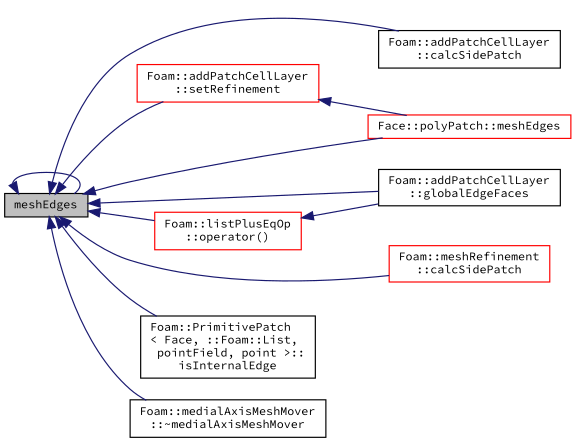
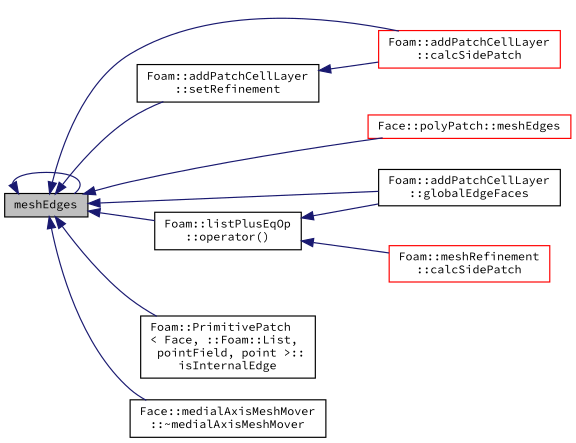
(469, 49) -> (469, 49)
(228, 83) -> (228, 83)
(369, 109) -> (355, 65)
(228, 231) -> (228, 231)
(223, 278) -> (351, 248)
(228, 419) -> (228, 419)
